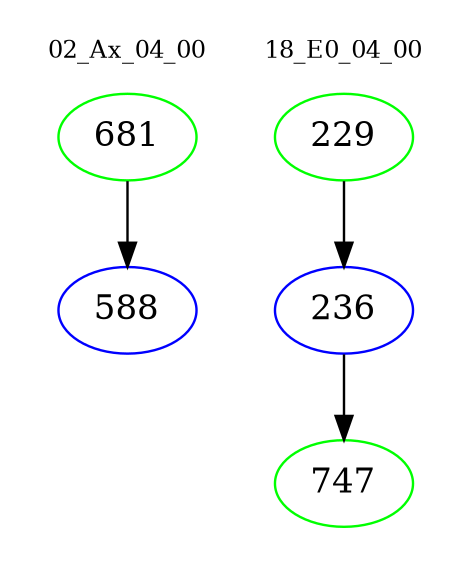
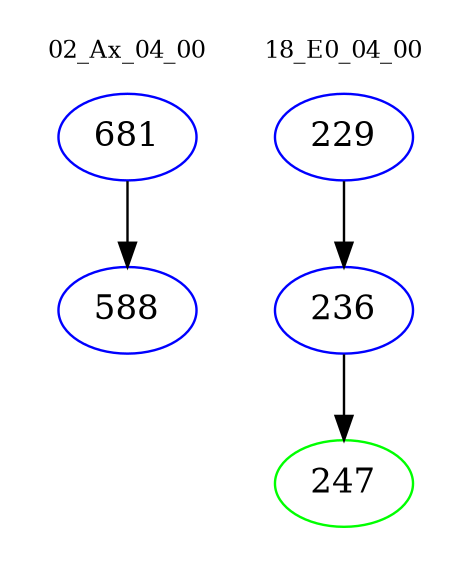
(127, 137) -> (127, 137)
(344, 137) -> (344, 137)
(344, 484) -> (344, 484)
